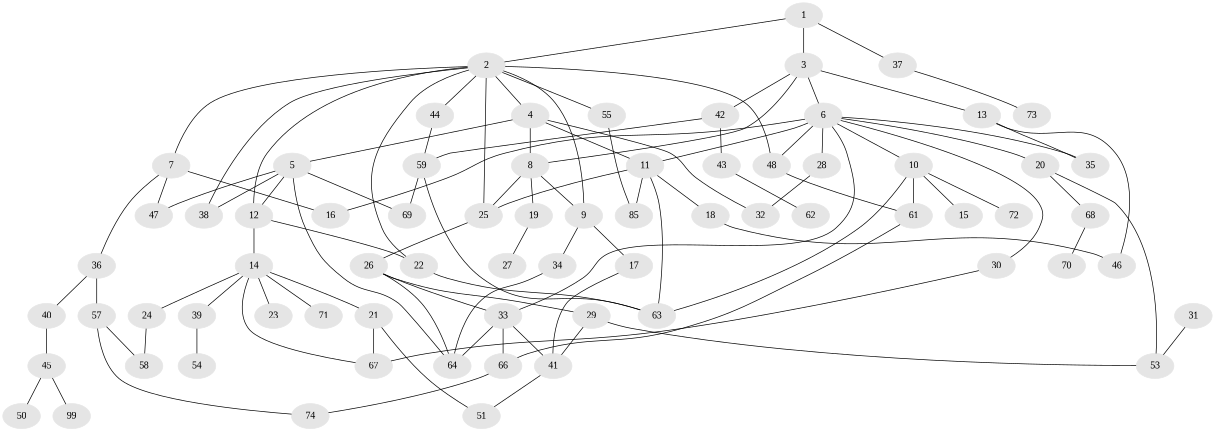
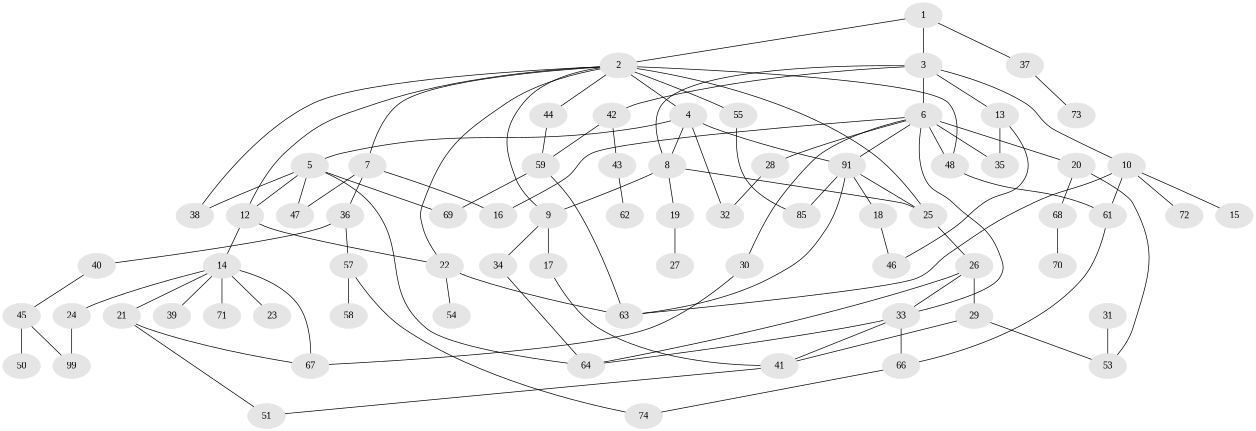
(868, 141) -> (1030, 107)
(645, 166) -> (847, 166)
(145, 341) -> (72, 341)
(197, 341) -> (448, 291)
